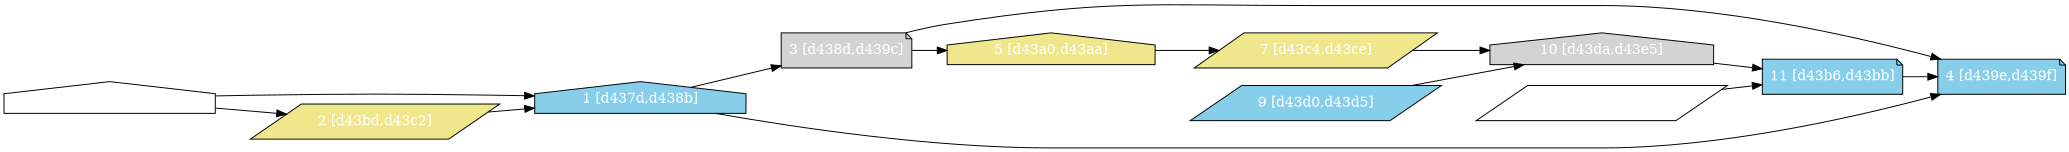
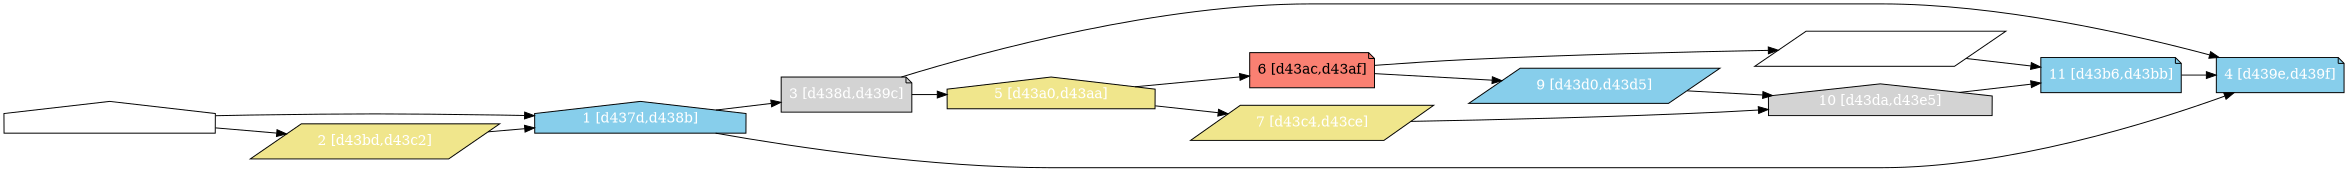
none -> (1312, 70)
